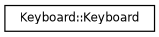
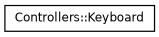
(80, 18) -> (80, 18)
